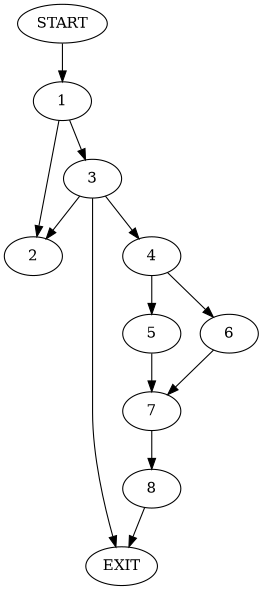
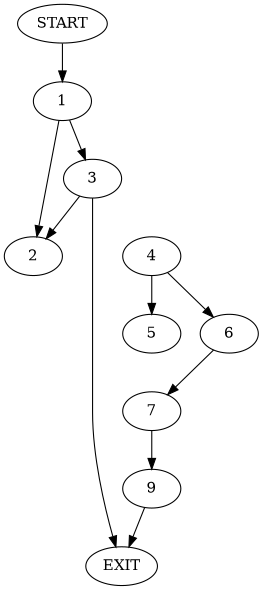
(119, 213) -> none
(152, 367) -> none
(152, 489) -> (152, 489)
